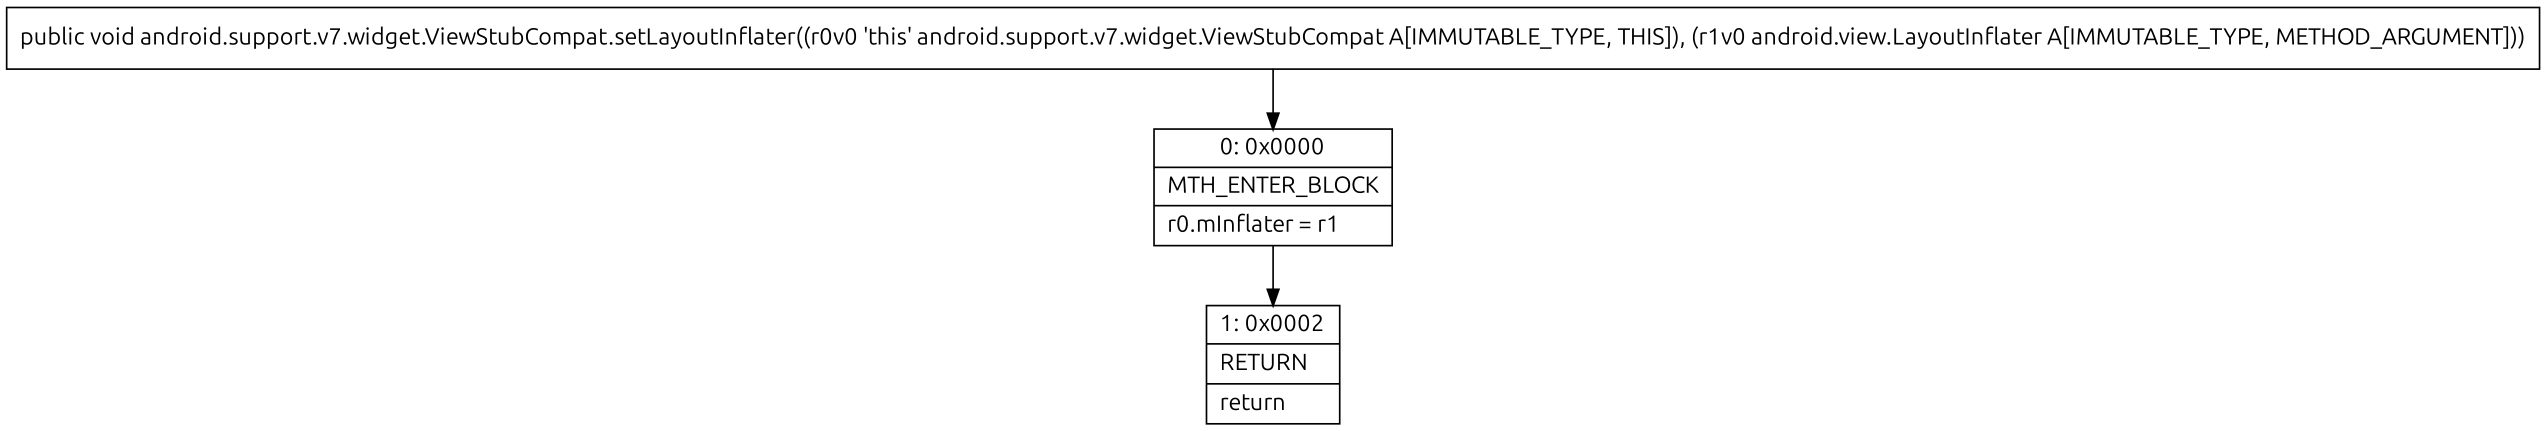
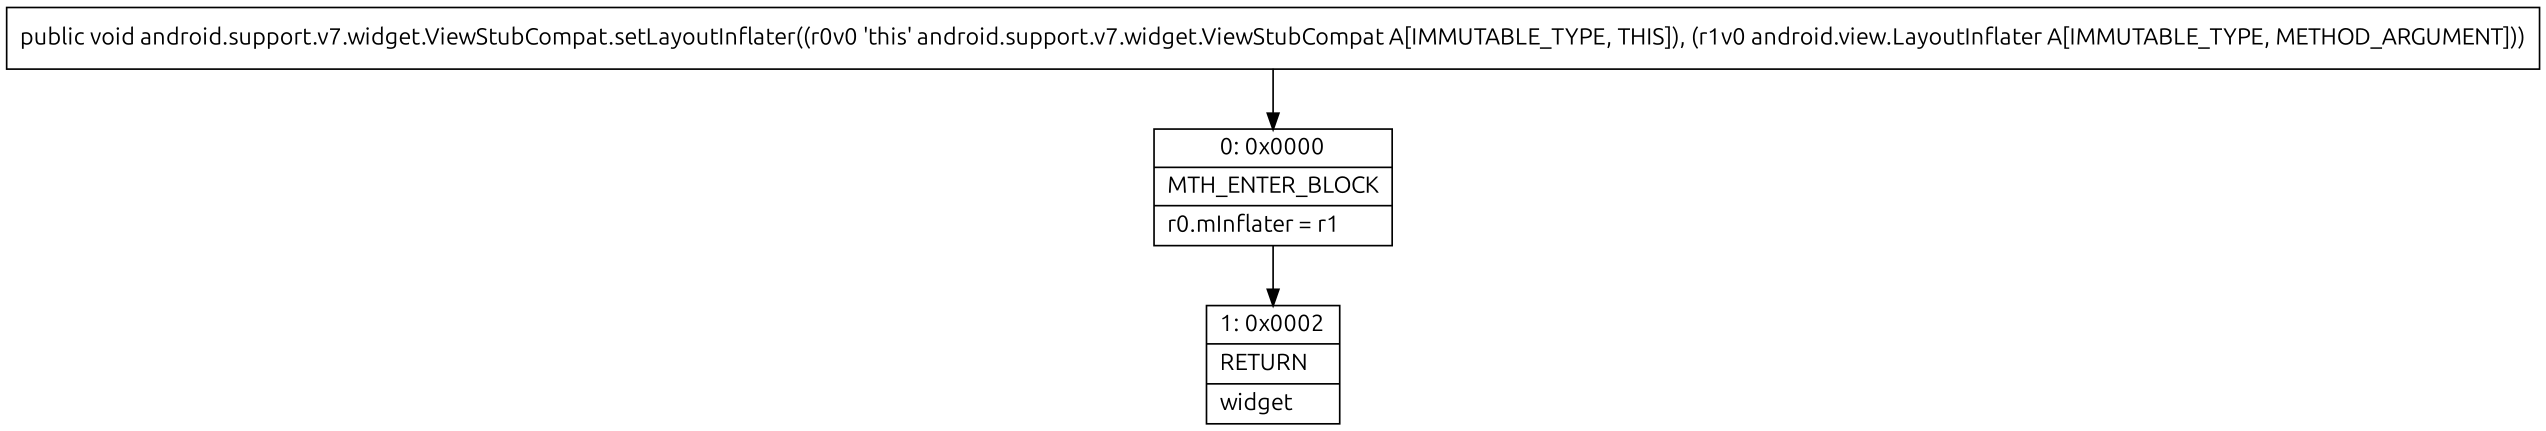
(1253, 403) -> (1256, 403)
